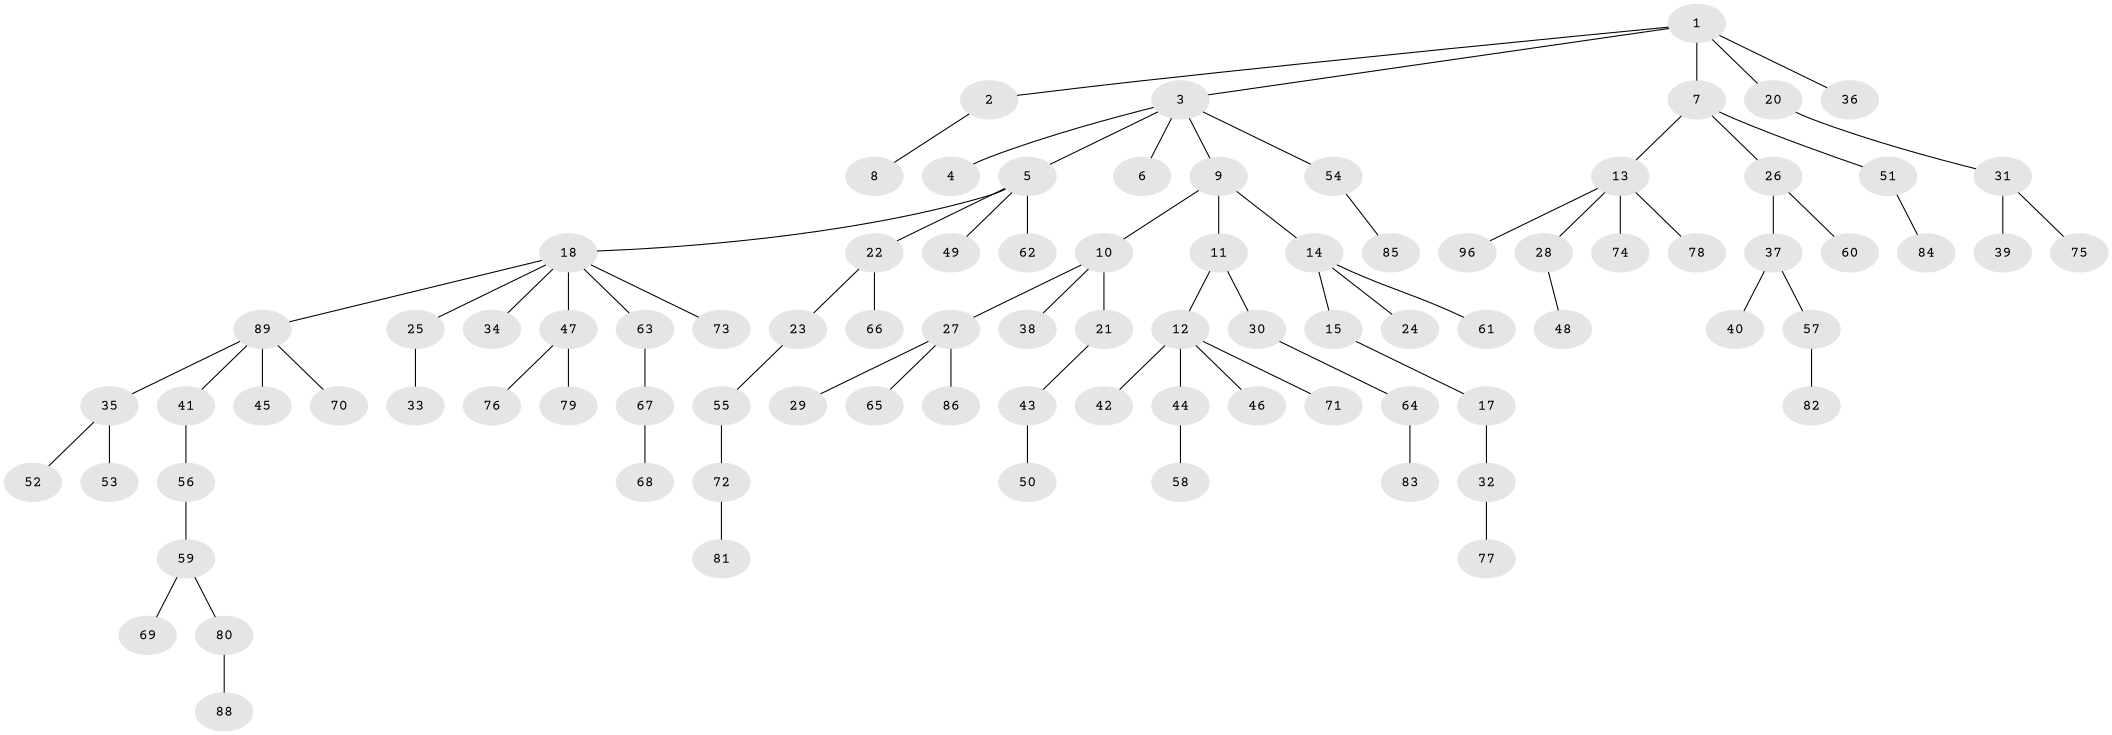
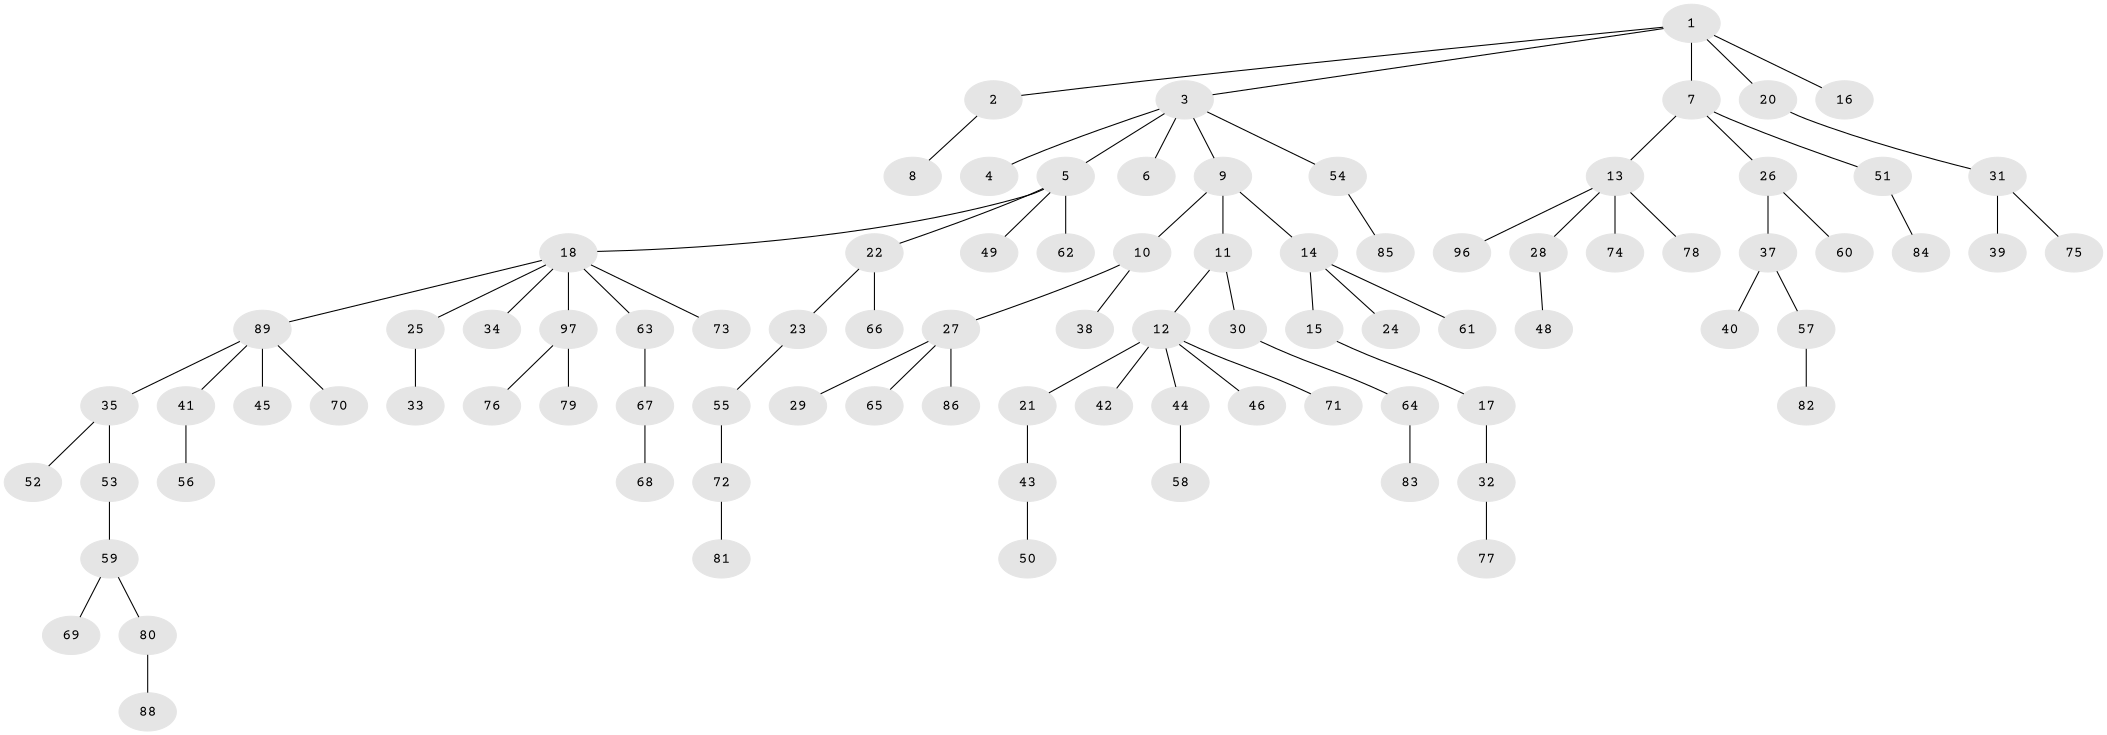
(1850, 100) -> (1844, 100)
(1104, 291) -> (1094, 368)
(568, 329) -> (568, 329)
(186, 521) -> (109, 521)
